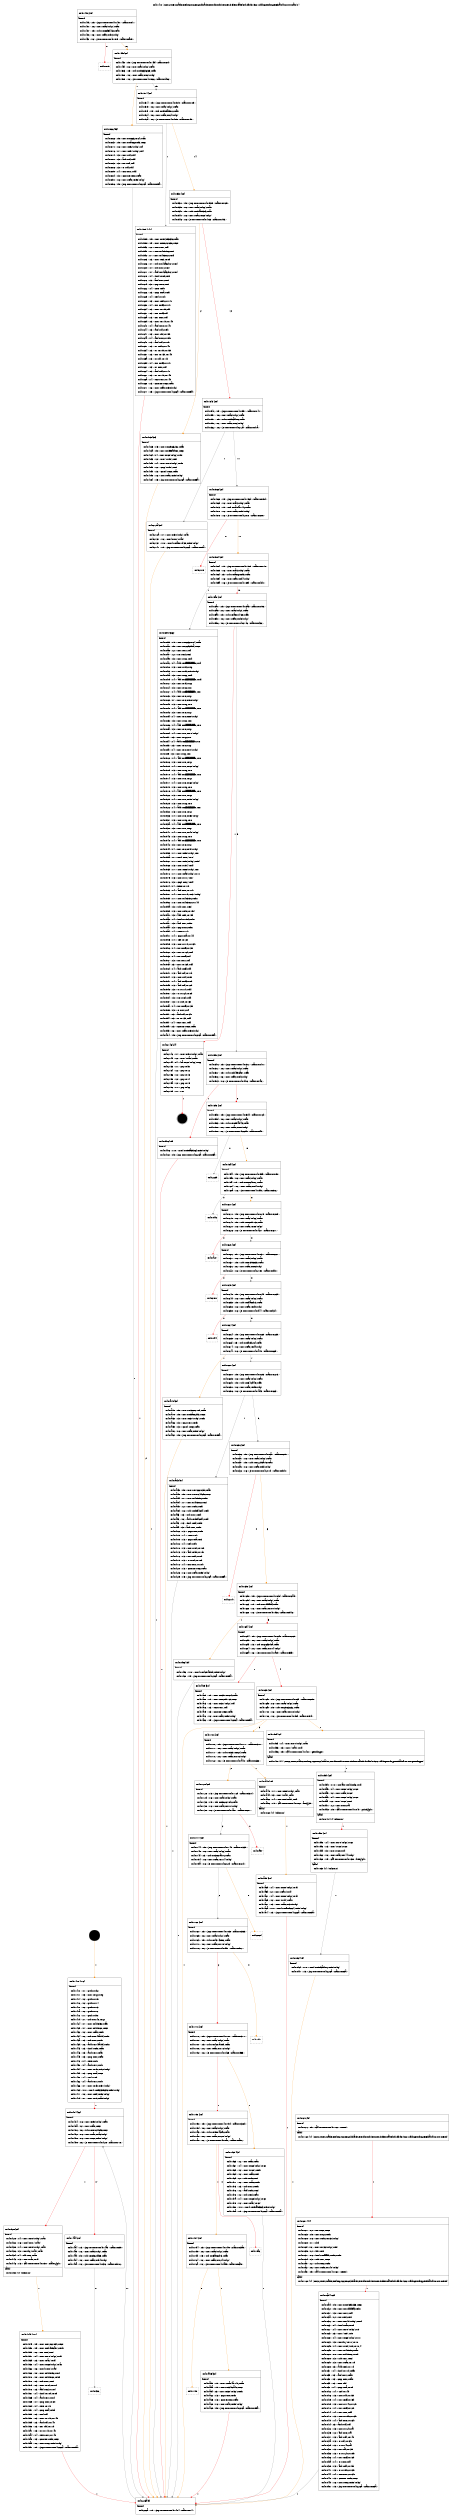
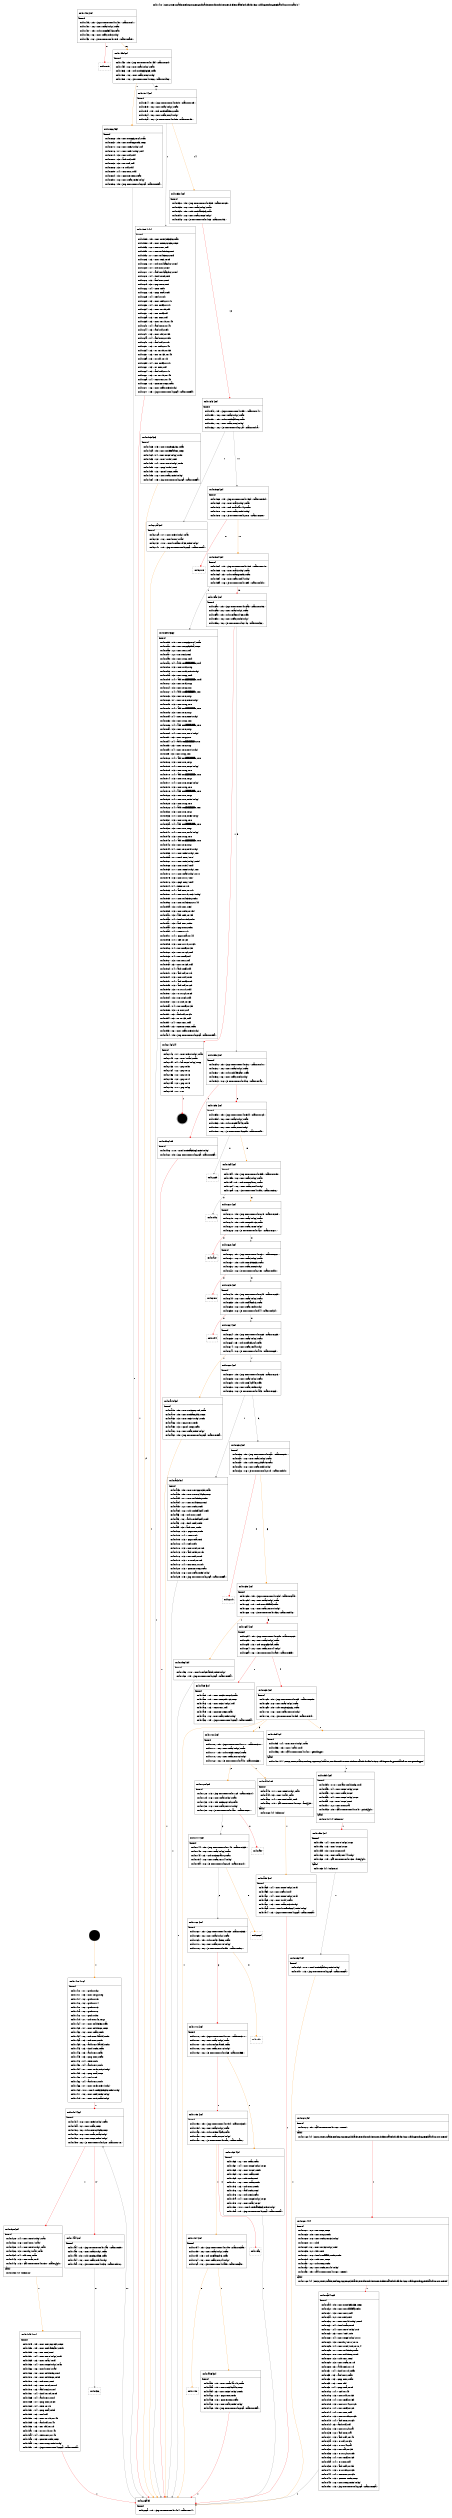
(199, 329) -> none
